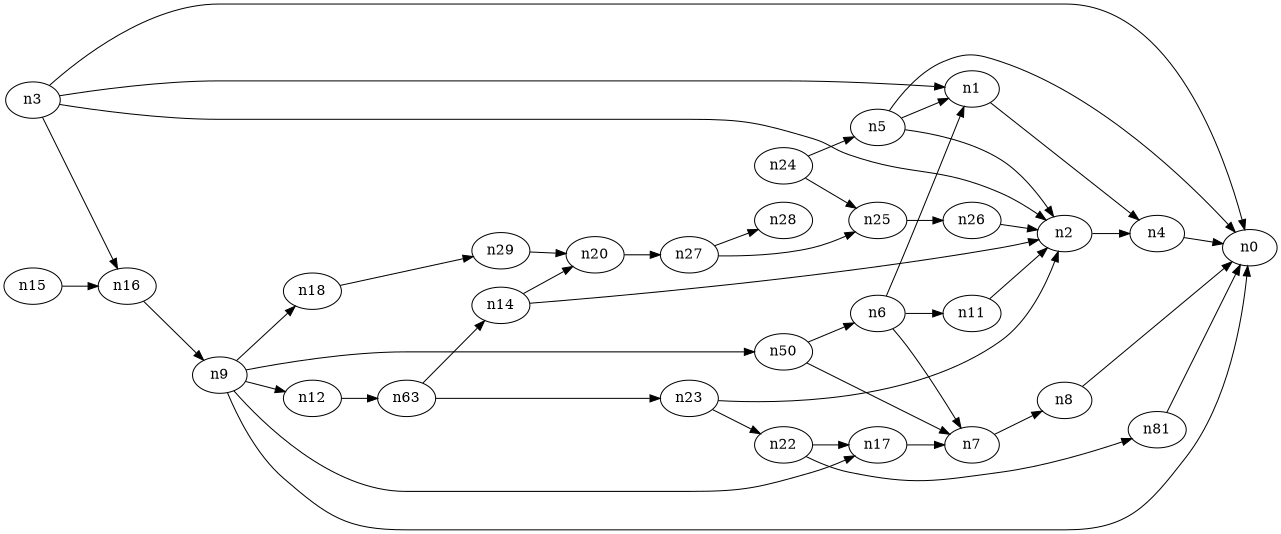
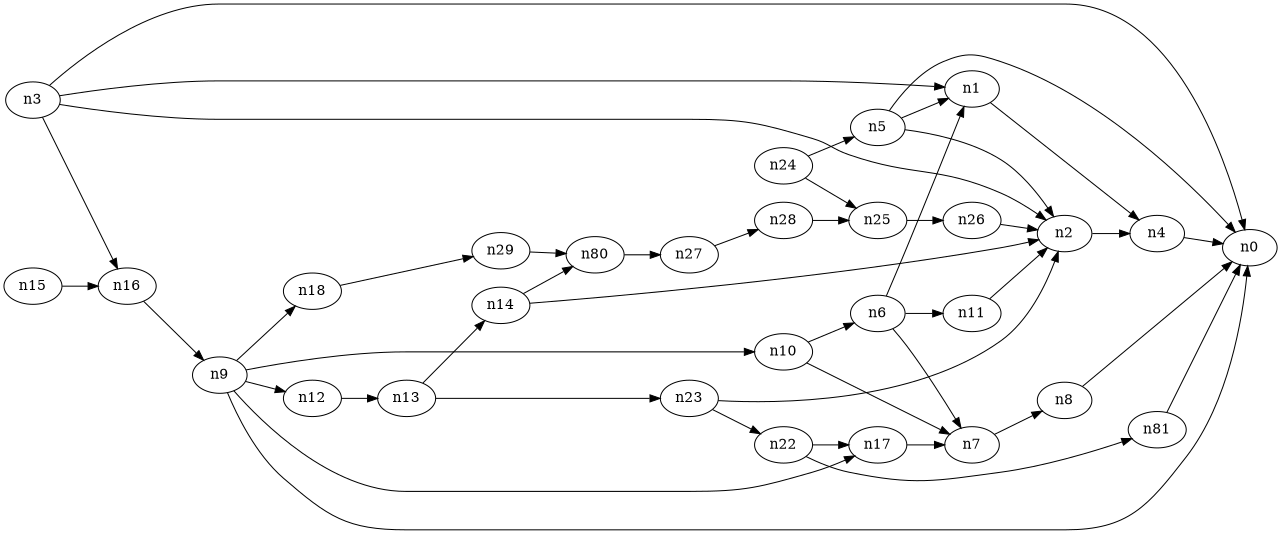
(783, 253) -> (826, 220)
(595, 255) -> (595, 255)
(784, 352) -> (784, 352)
(407, 398) -> (407, 398)
